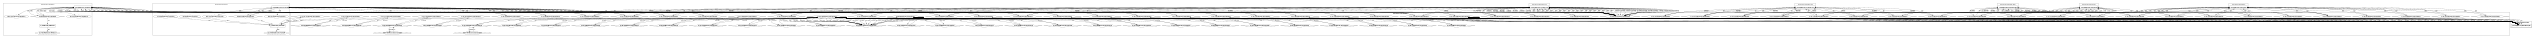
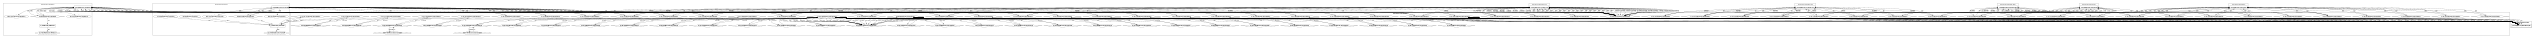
none -> (1121, 8)
